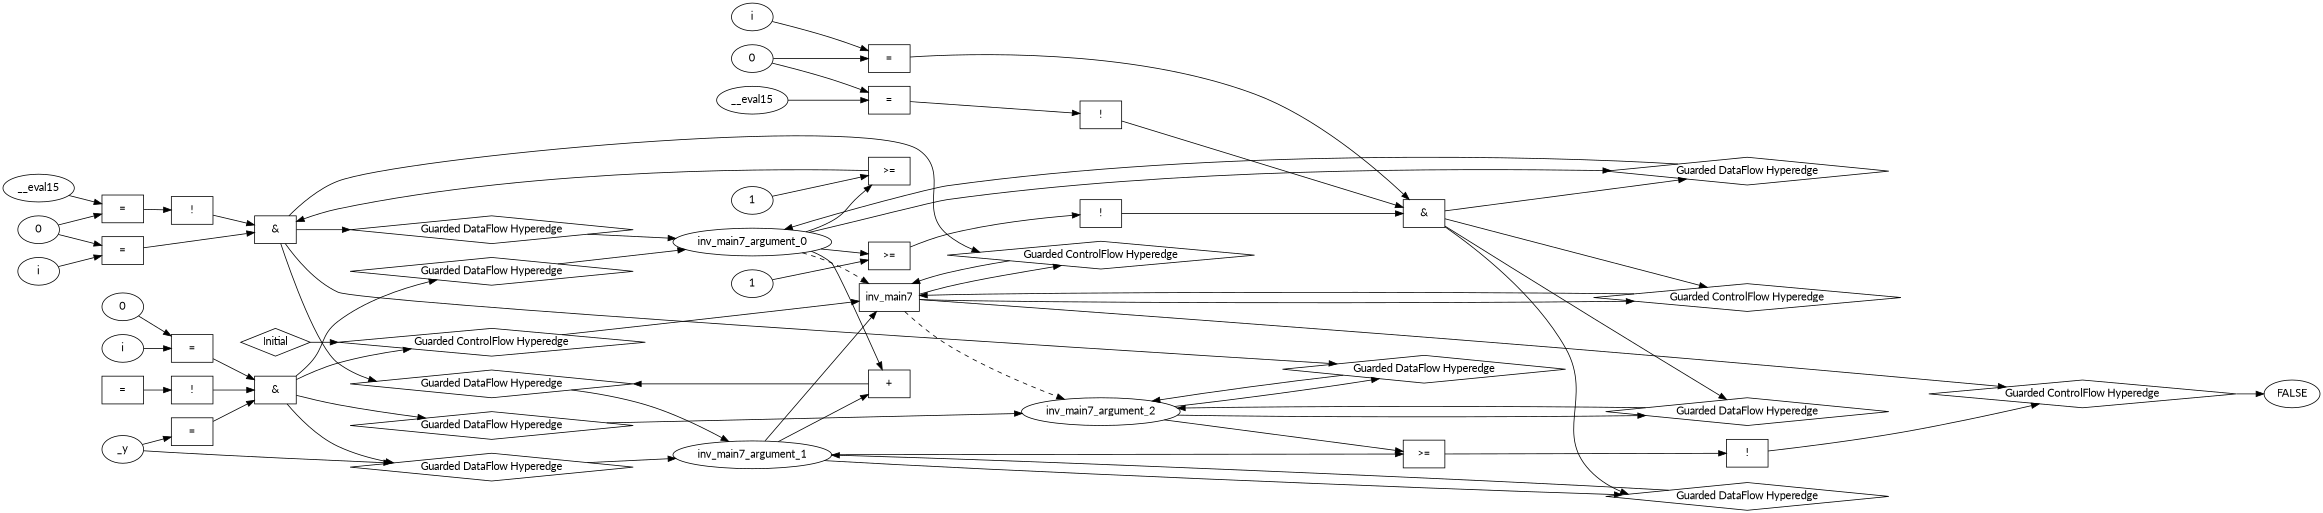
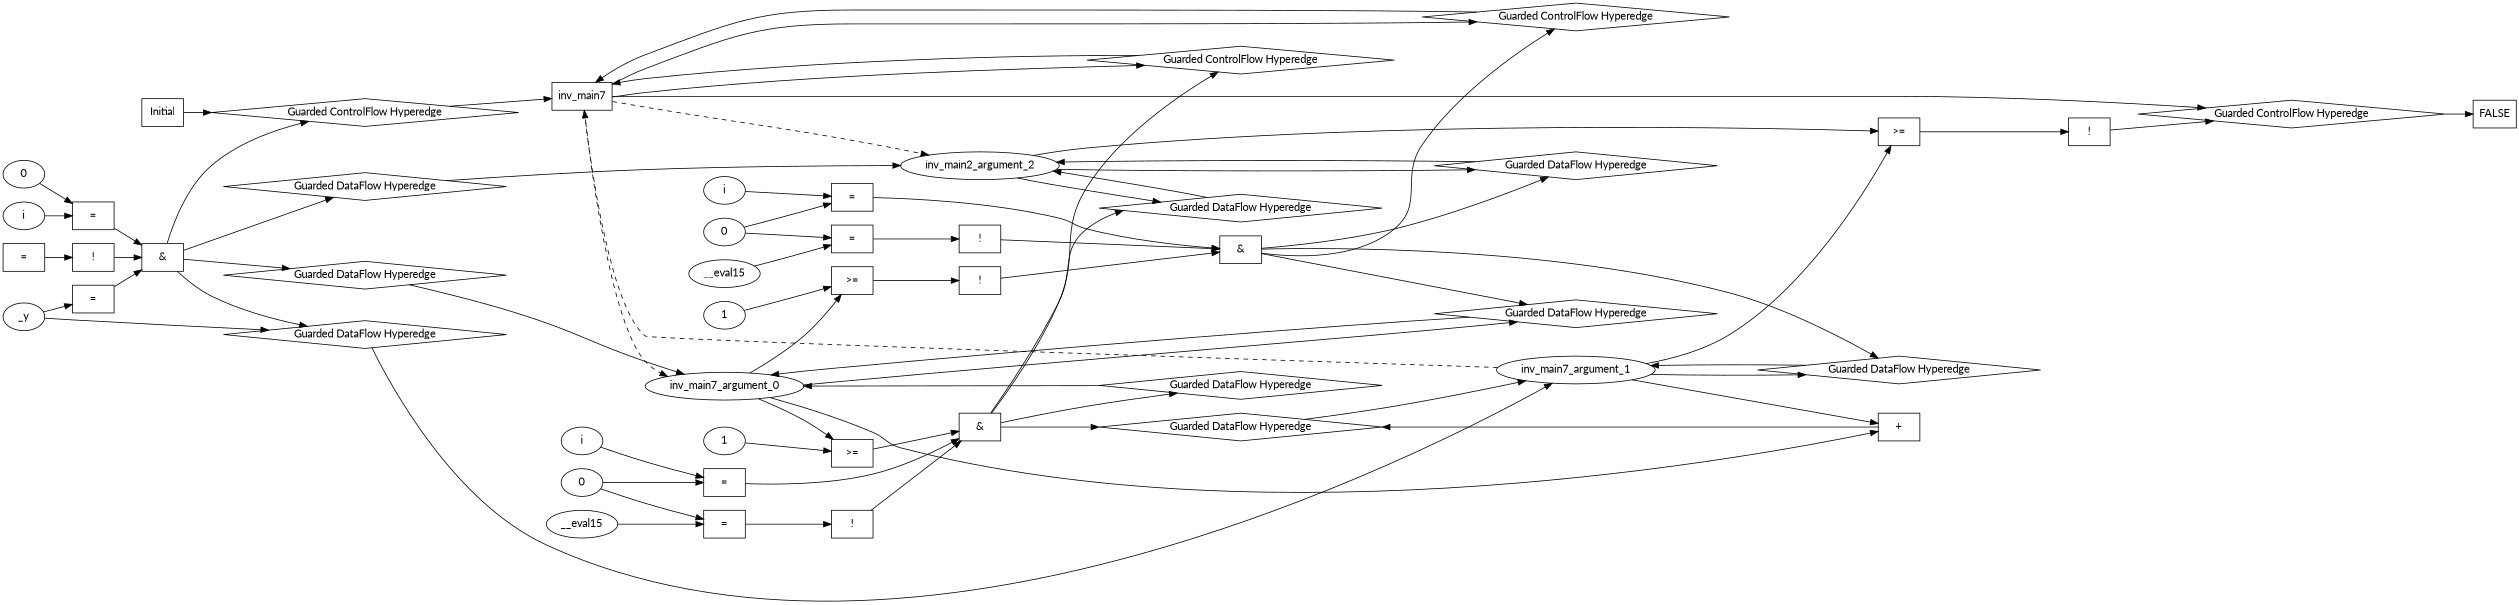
(847, 270) -> (619, 303)
(275, 342) -> (163, 113)
(818, 379) -> (957, 349)
(2292, 394) -> (2495, 114)
(1101, 412) -> (980, 166)
